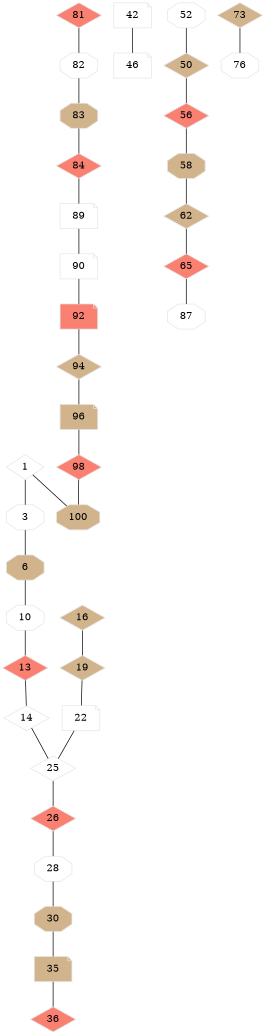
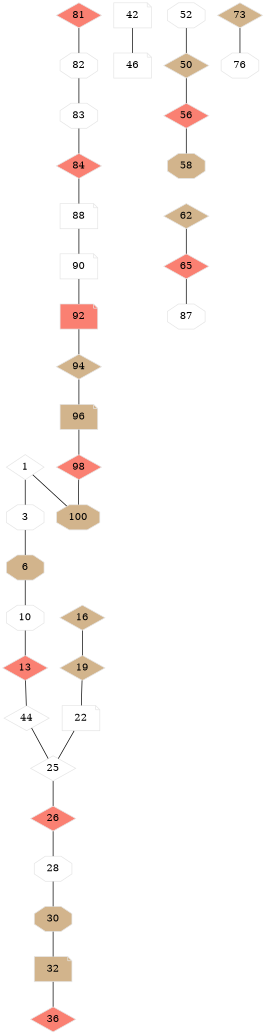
(79, 116) -> (79, 116)
(186, 191) -> none
(79, 216) -> (79, 216)
(27, 718) -> (27, 718)
(53, 969) -> (53, 969)
